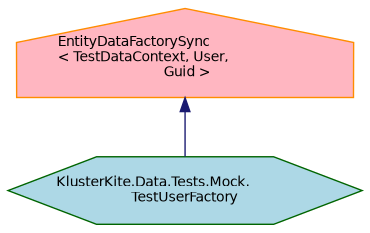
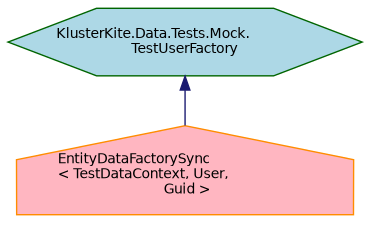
(185, 134) -> (185, 108)
